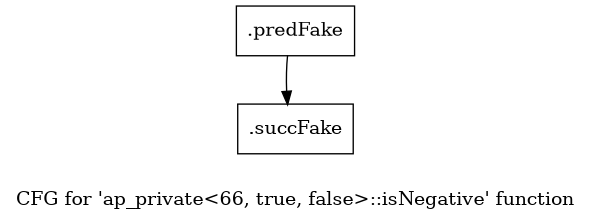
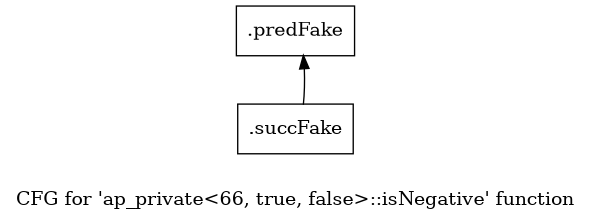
(286, 73) -> (304, 87)
